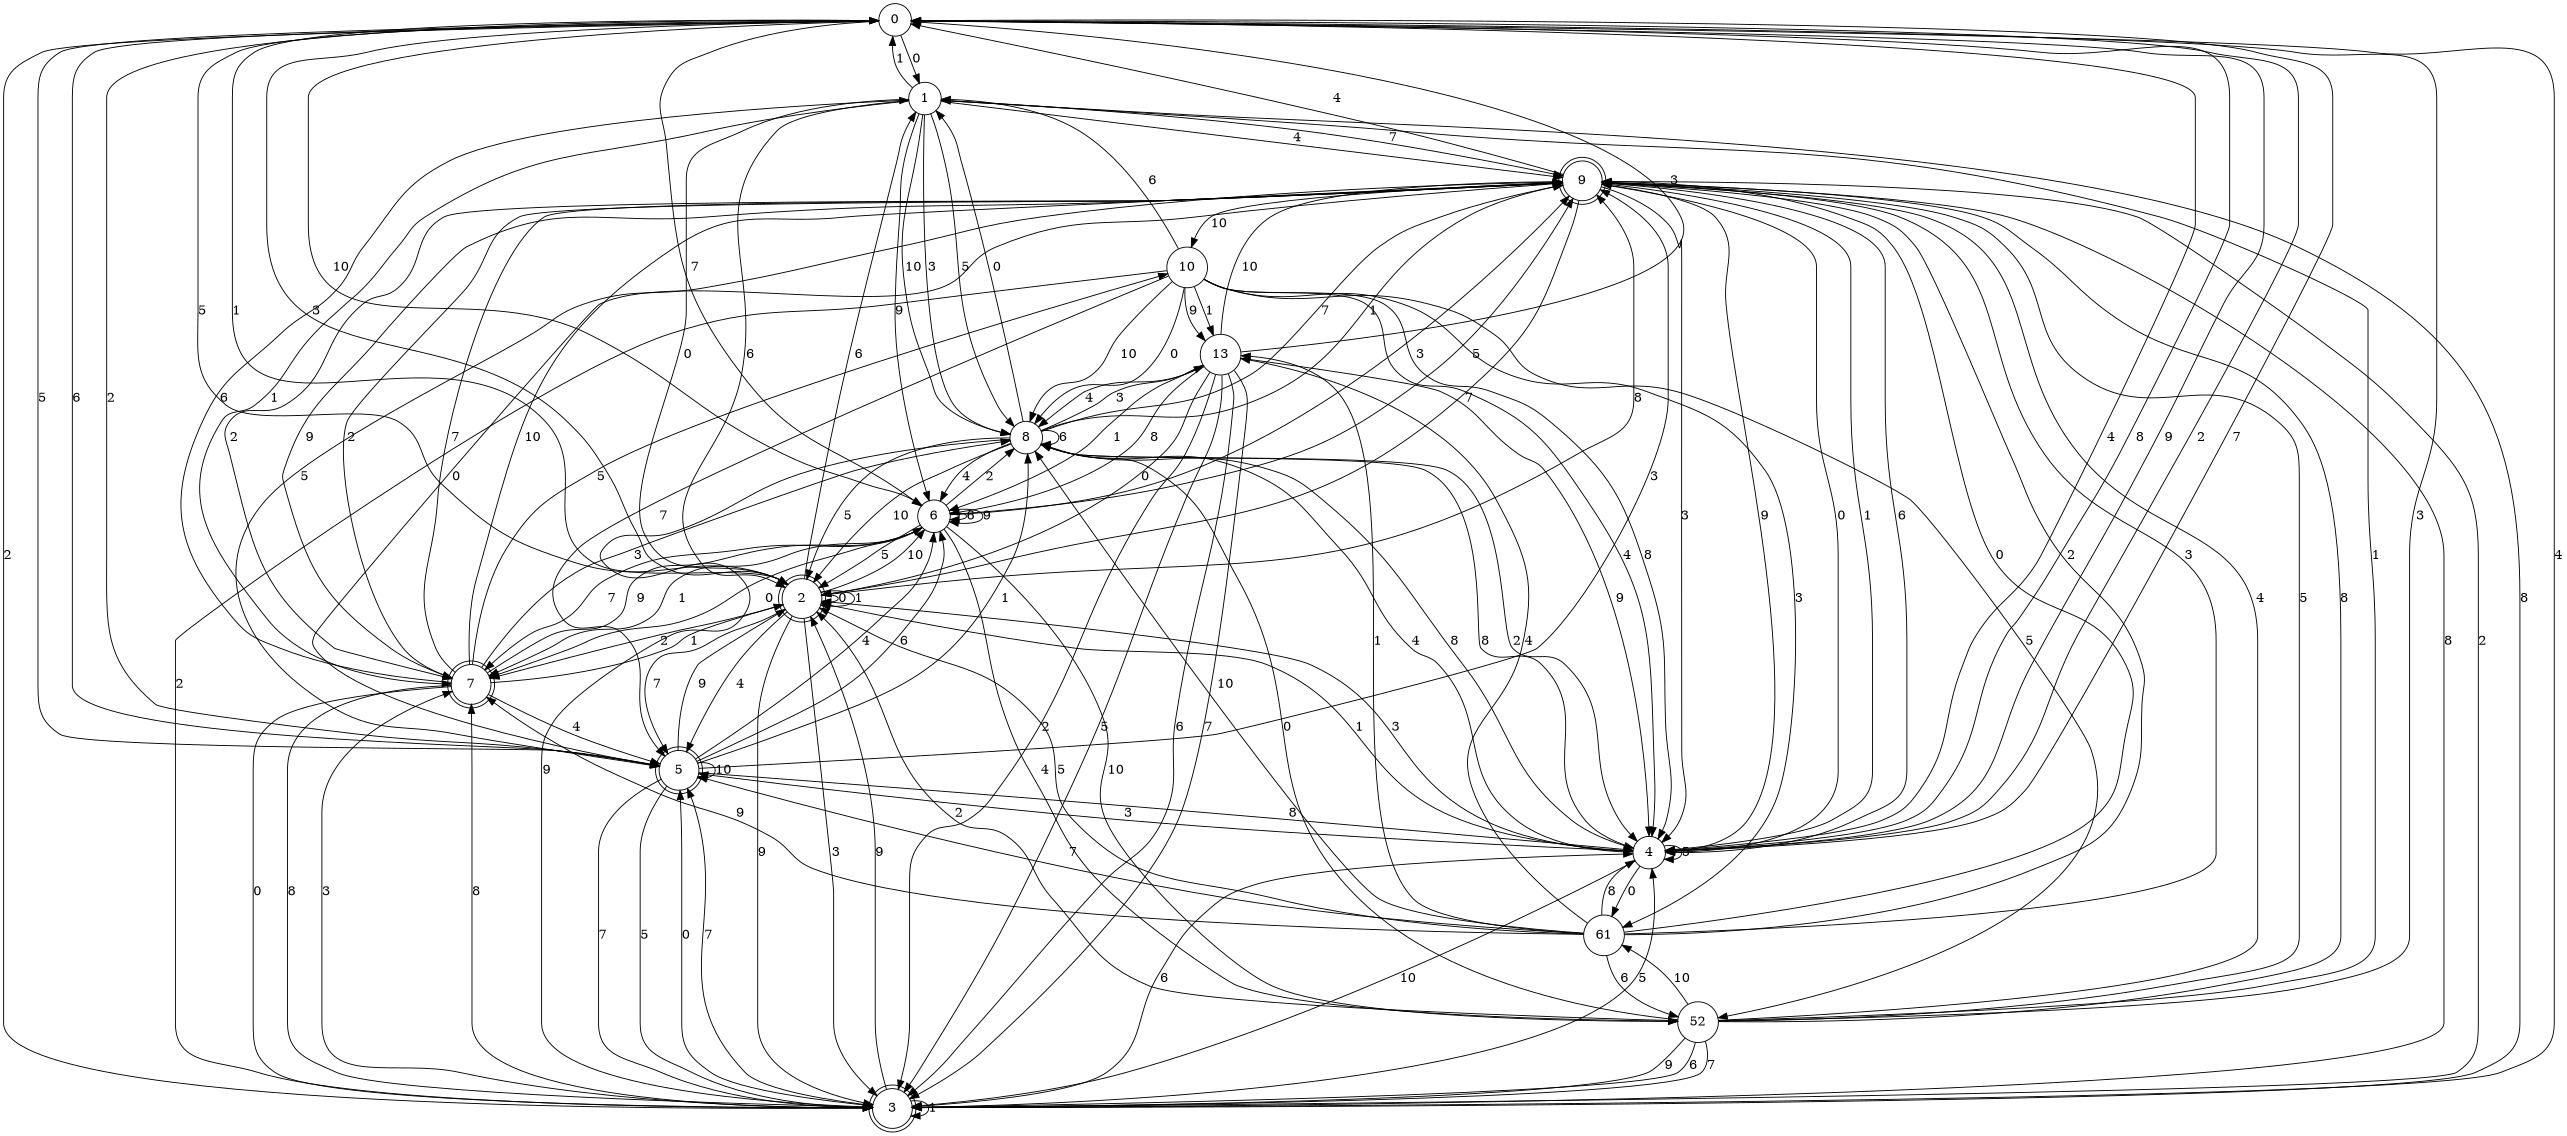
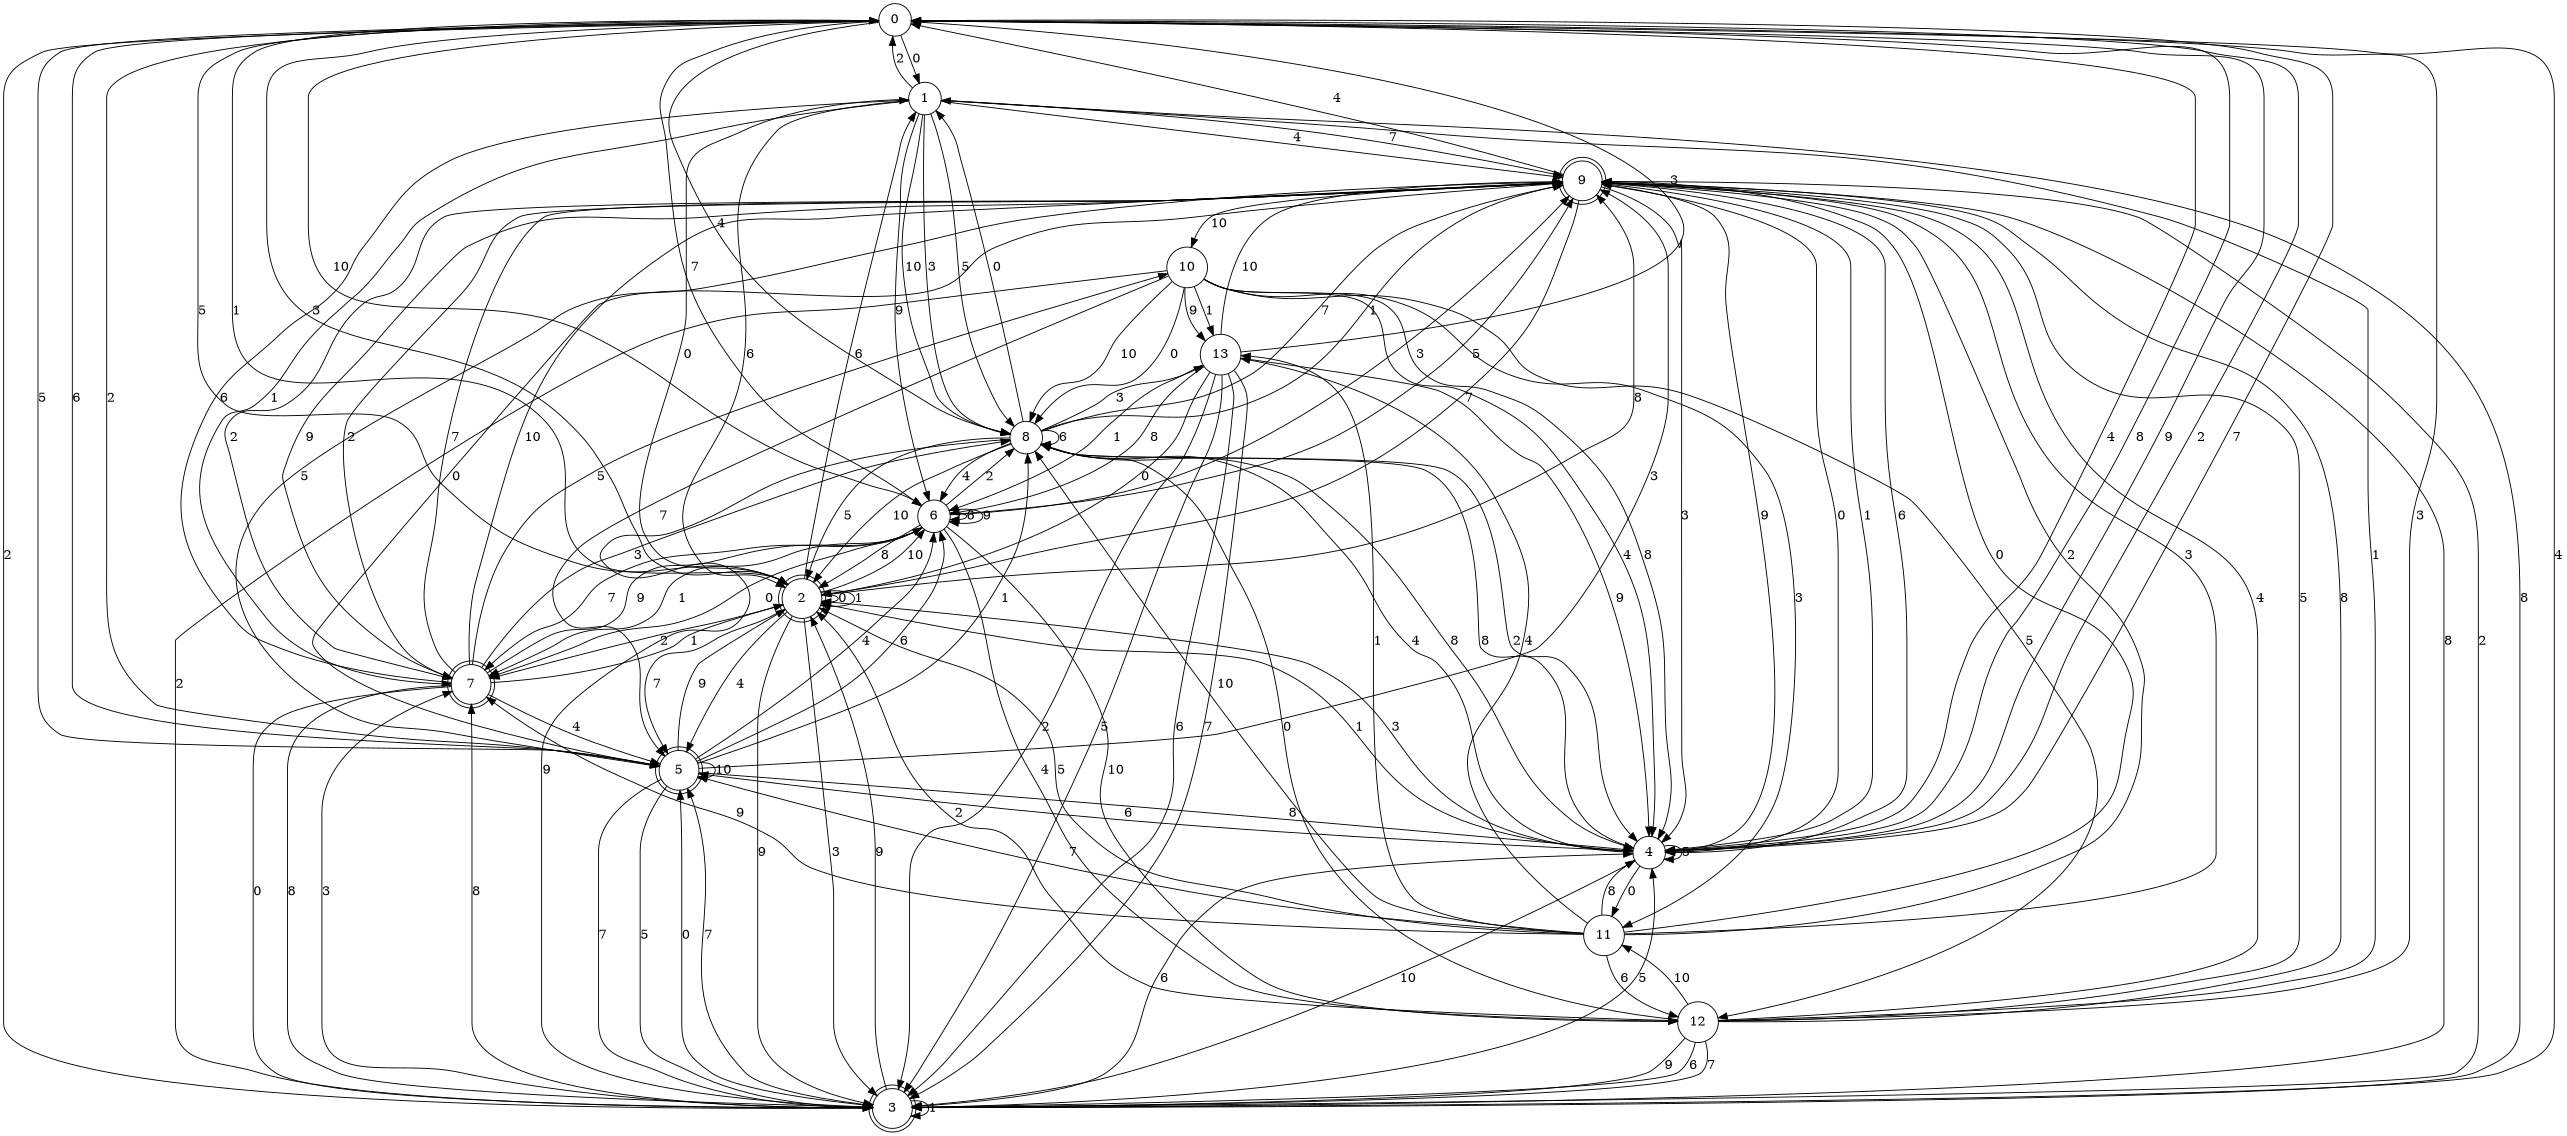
(901, 59) -> (901, 59)
(1088, 137) -> none
(1087, 391) -> (724, 241)
(885, 556) -> (885, 556)
(1128, 813) -> (1128, 813)
(1604, 935) -> (1604, 935)
(1698, 1022) -> (1698, 1022)
